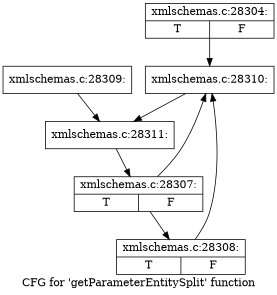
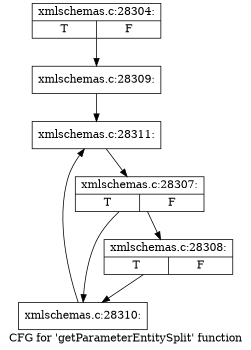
(210, 48) -> (97, 48)
